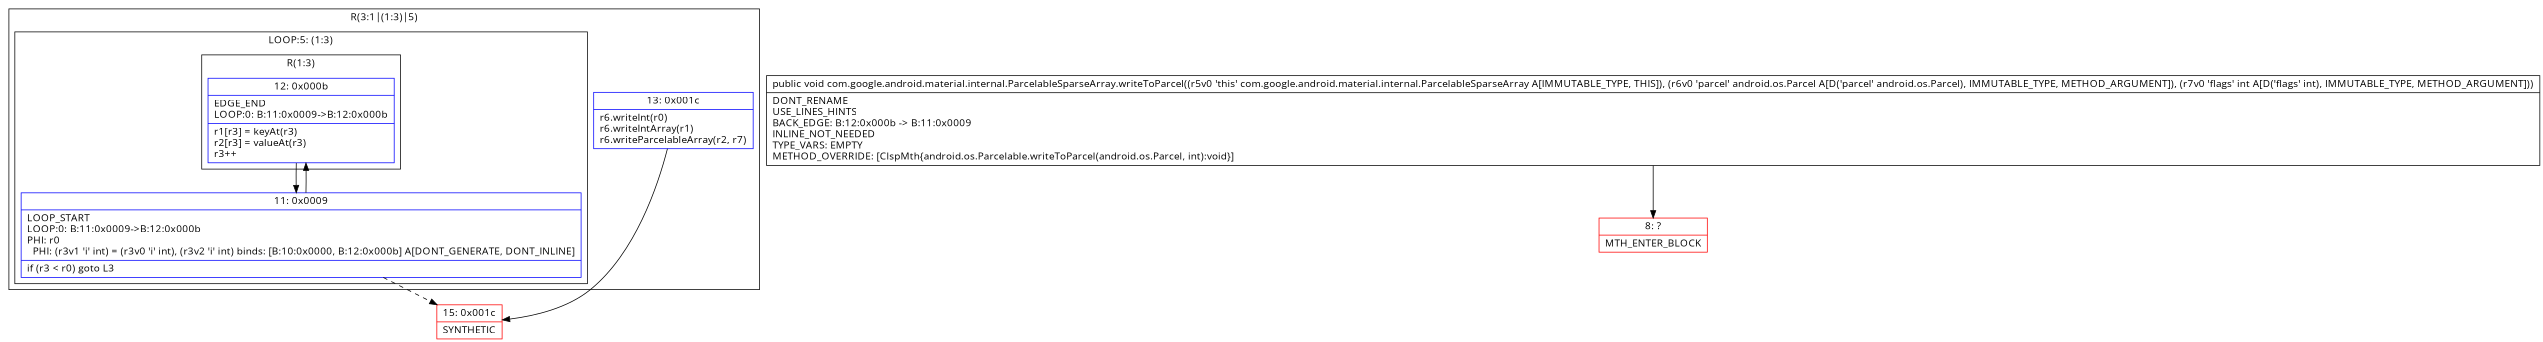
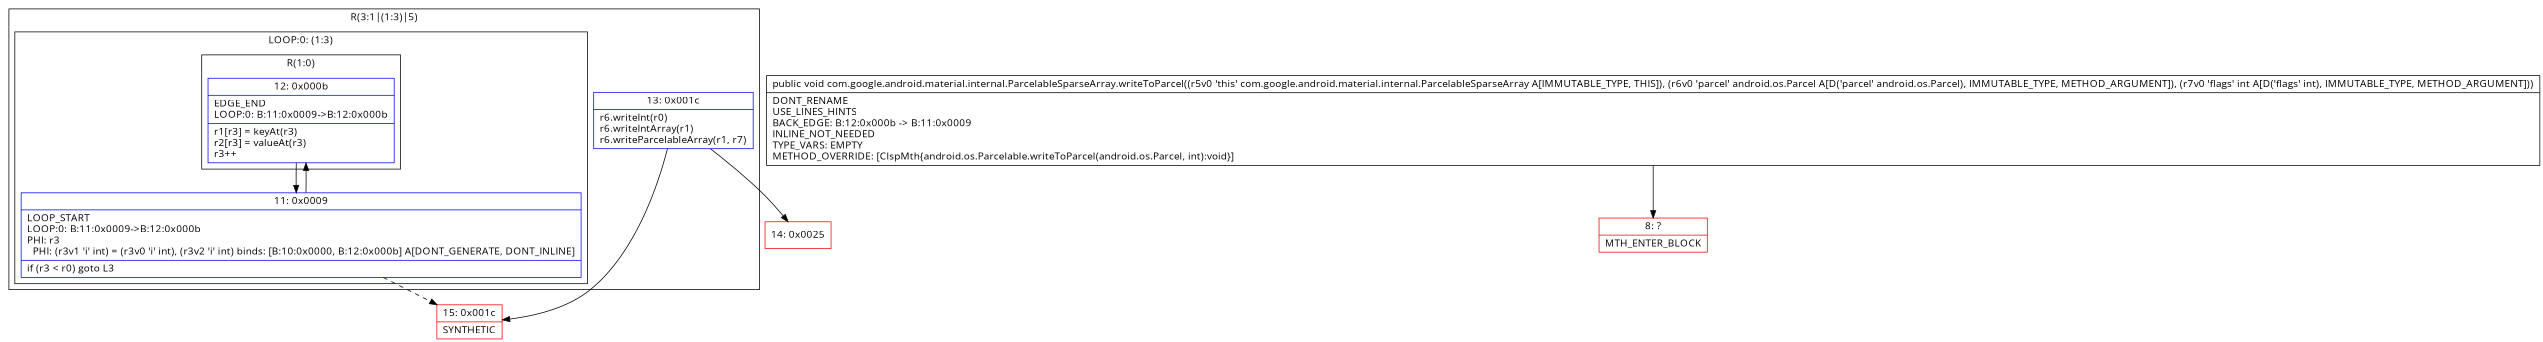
(301, 40) -> (301, 40)
(301, 63) -> (301, 63)
(673, 140) -> (673, 140)
none -> (798, 235)
(45, 240) -> (45, 240)
